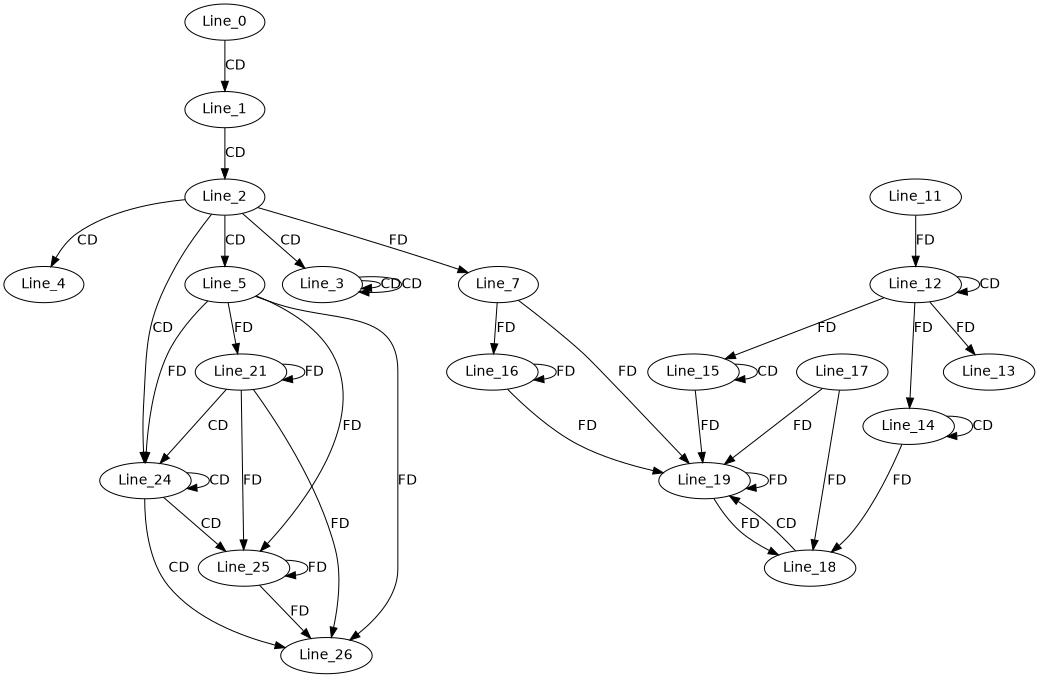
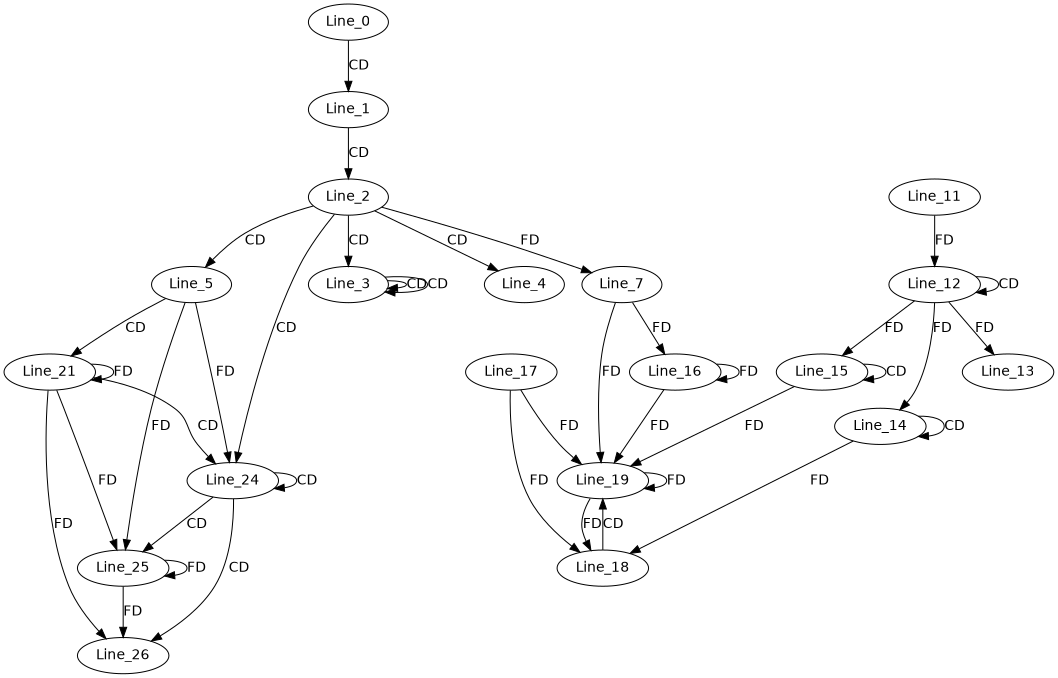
(243, 328) -> (136, 328)
(398, 422) -> none
